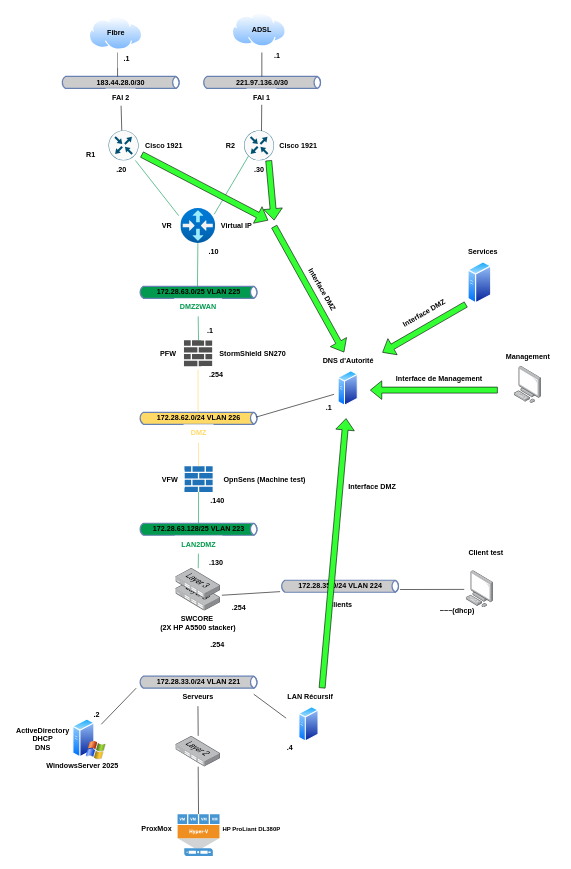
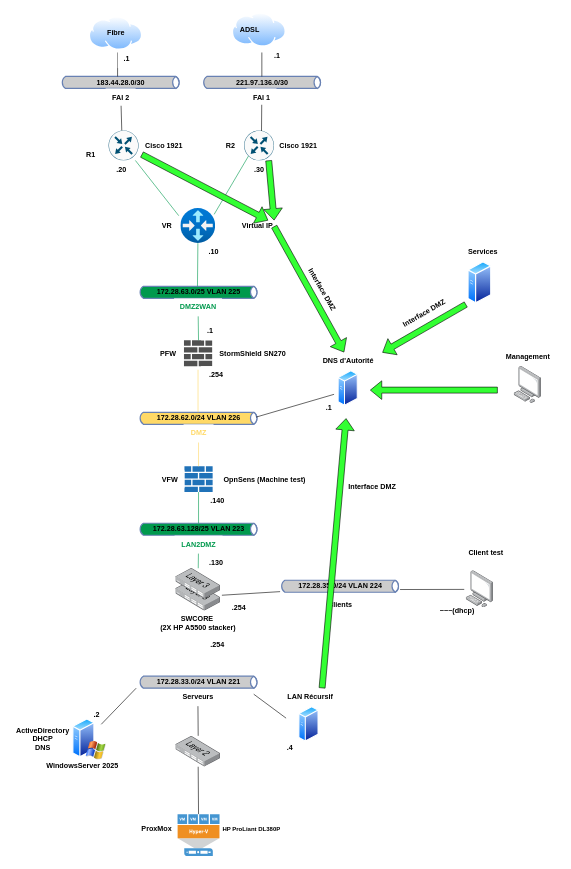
(261, 30) -> (249, 30)
(236, 226) -> (257, 226)
(439, 380) -> none
